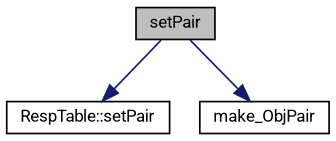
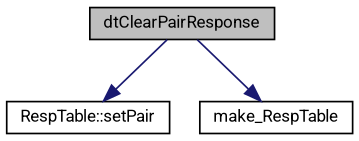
(175, 24) -> (182, 24)
(264, 118) -> (276, 118)
